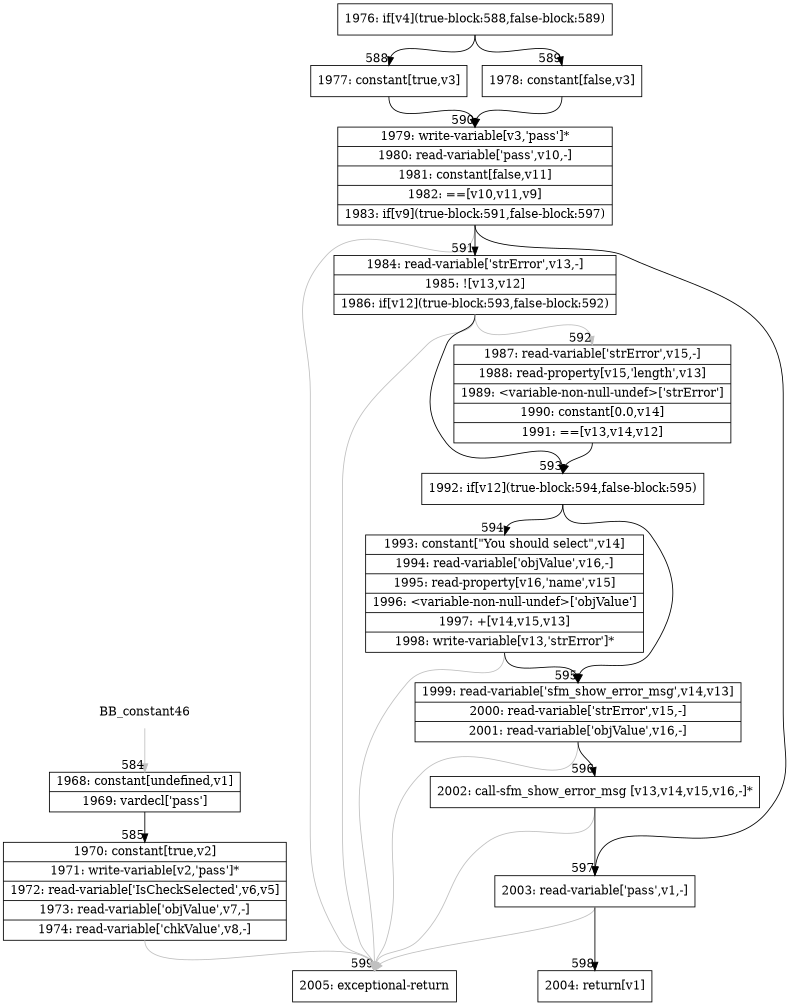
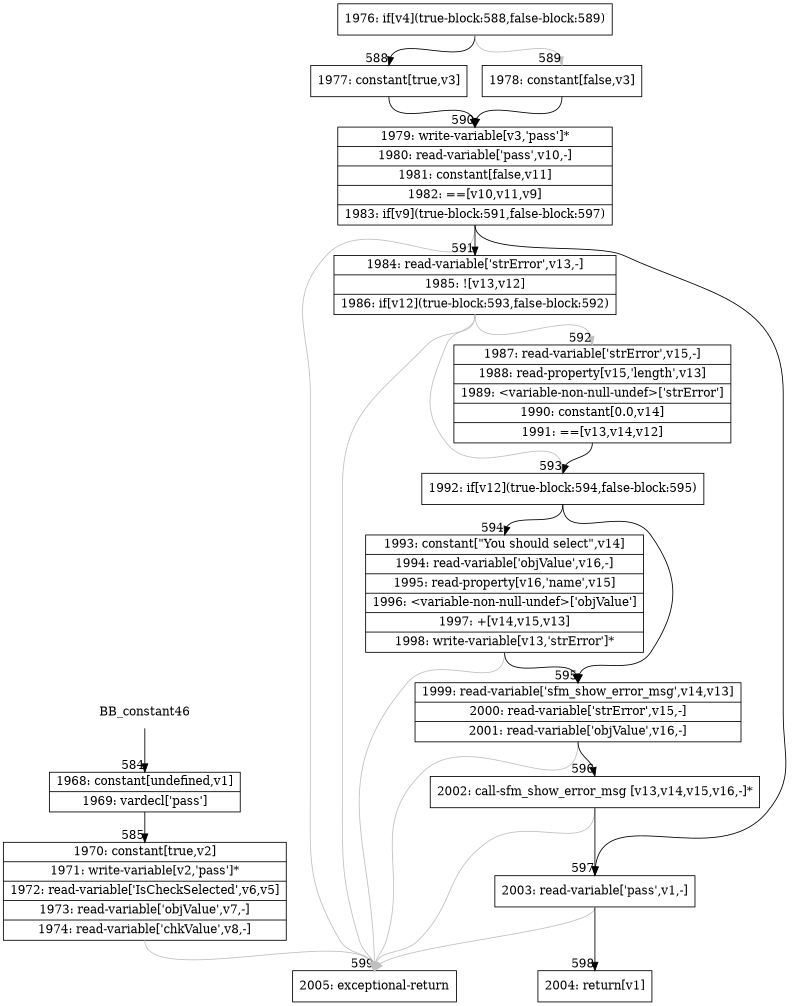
(514, 51) -> (514, 51)
(440, 434) -> (440, 434)
(145, 746) -> (145, 746)
